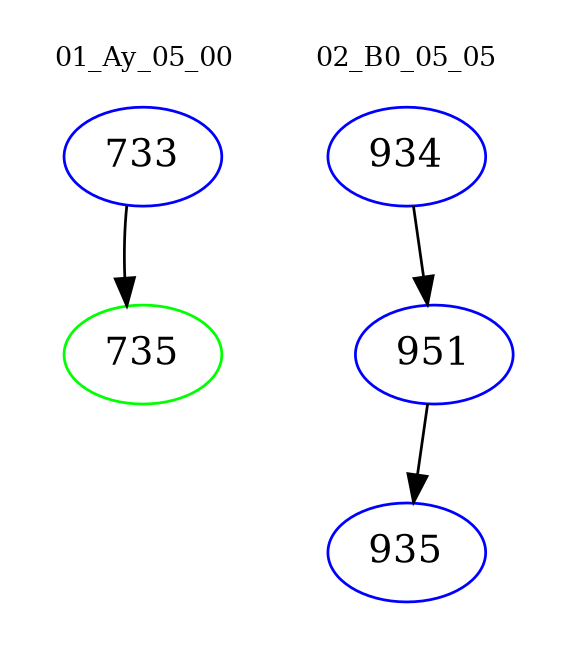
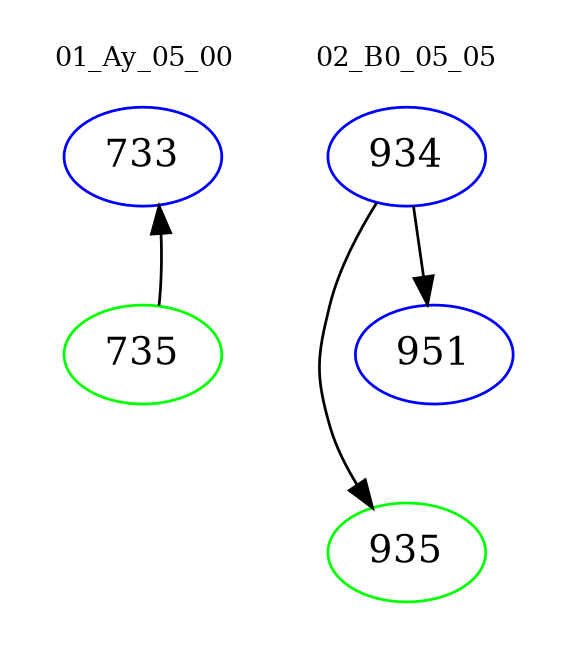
(125, 242) -> (161, 270)
(423, 439) -> (322, 342)
(407, 552) -> (407, 552)
